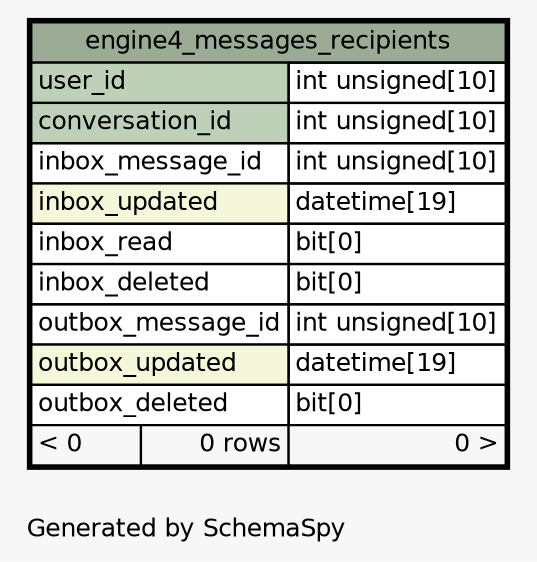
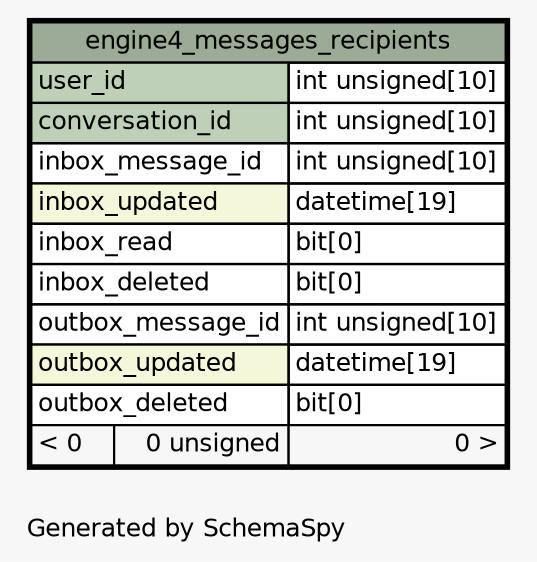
(241, 444) -> (214, 444)
